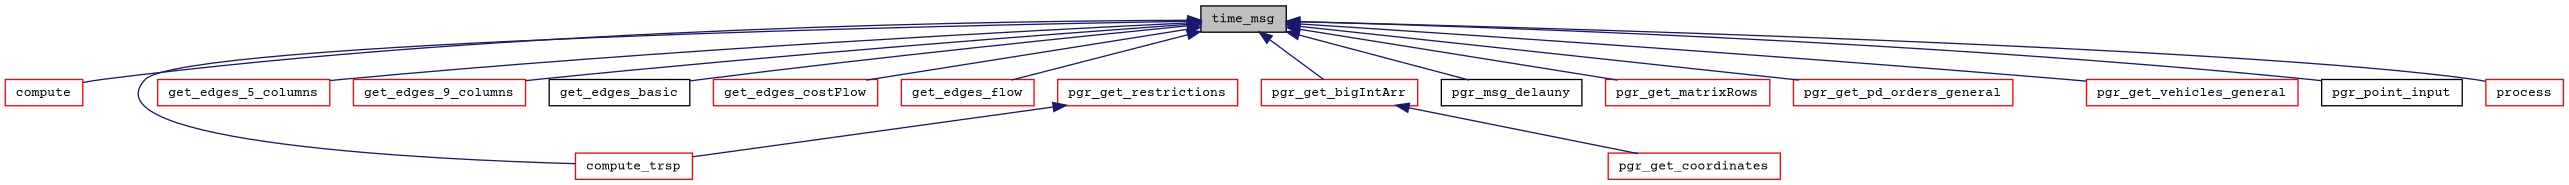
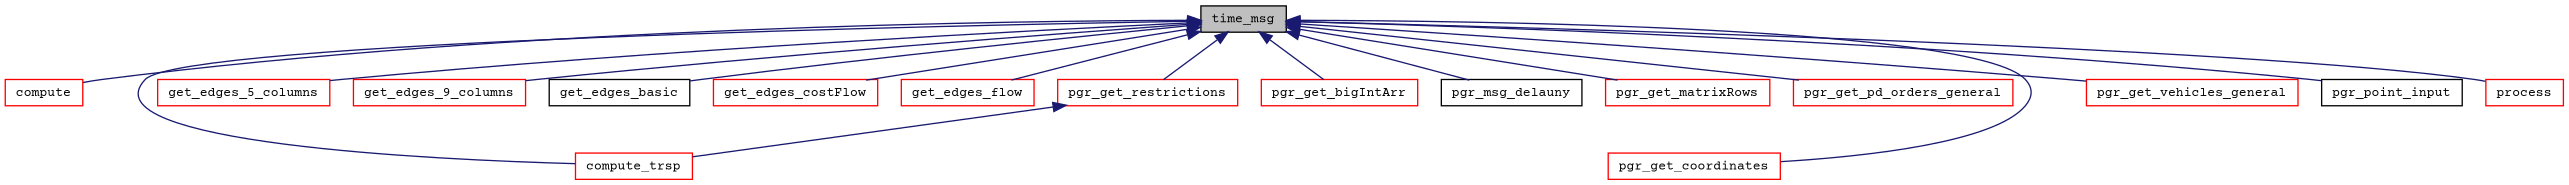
none -> (1190, 60)
(1523, 131) -> (1983, 61)
